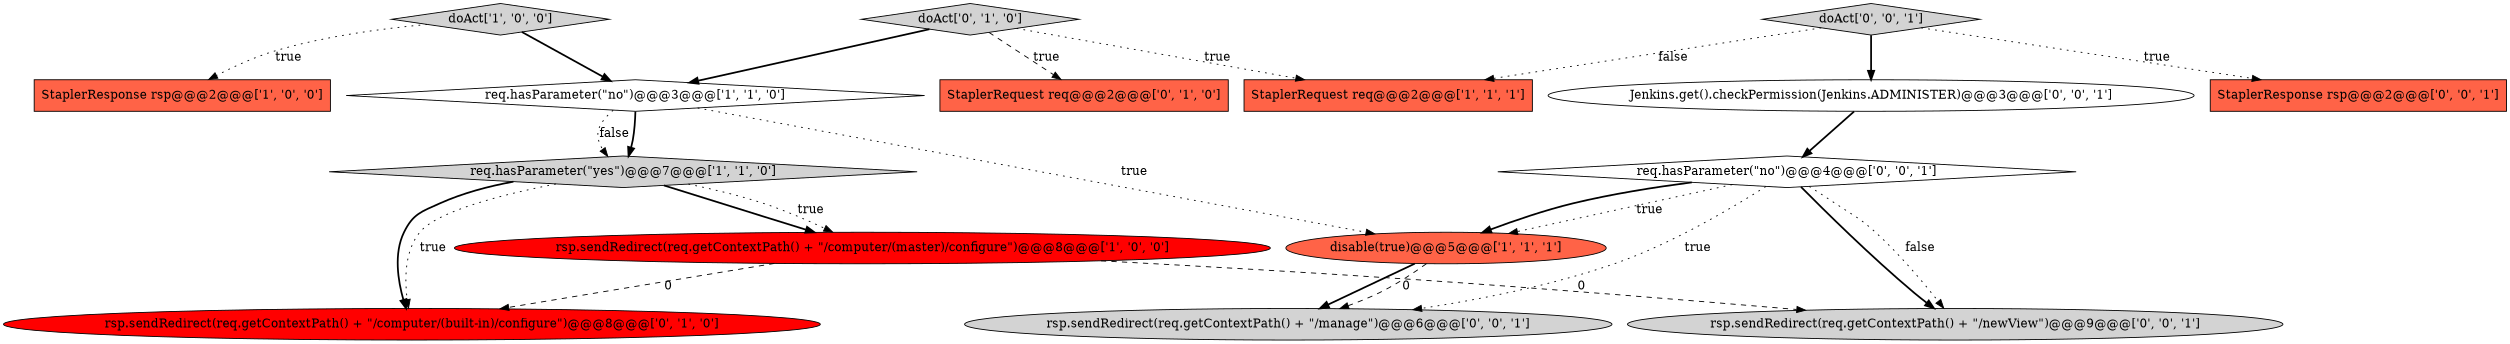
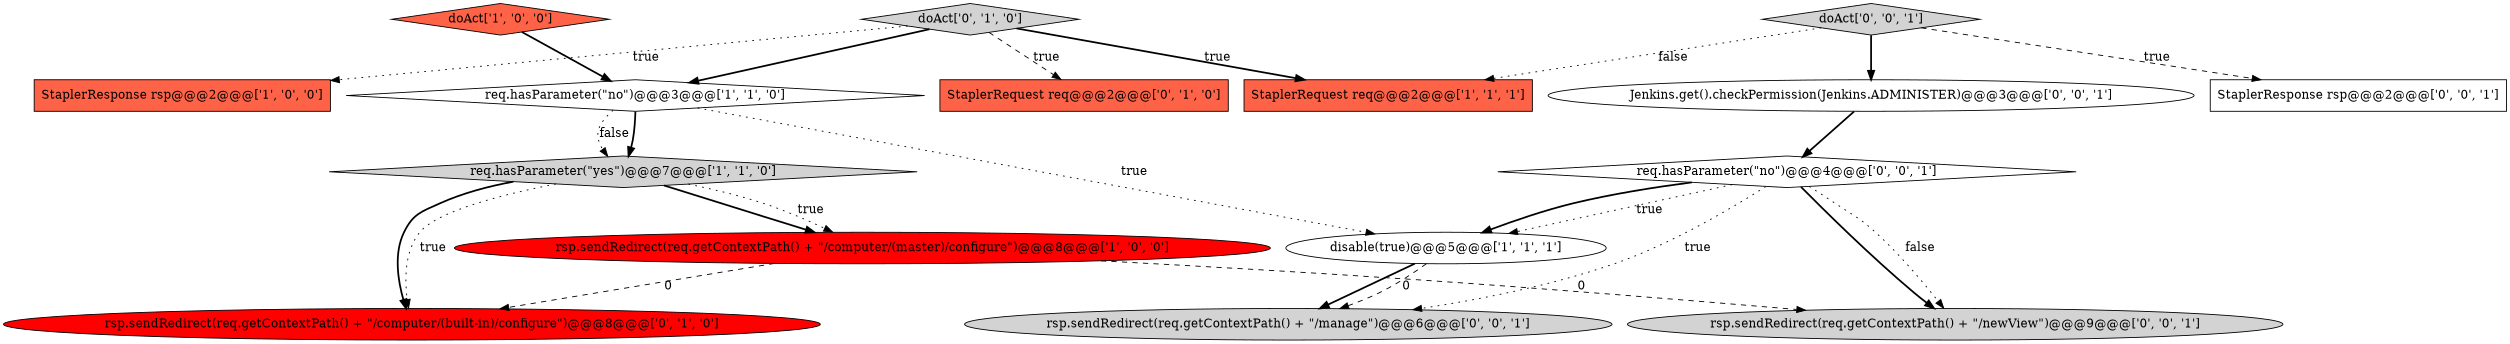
(500, 19) -> (500, 19)
(319, 40) -> (623, 53)
(1156, 53) -> (1156, 53)
(2087, 53) -> (2087, 53)
(2358, 96) -> (2358, 96)
(1446, 248) -> (1446, 248)
